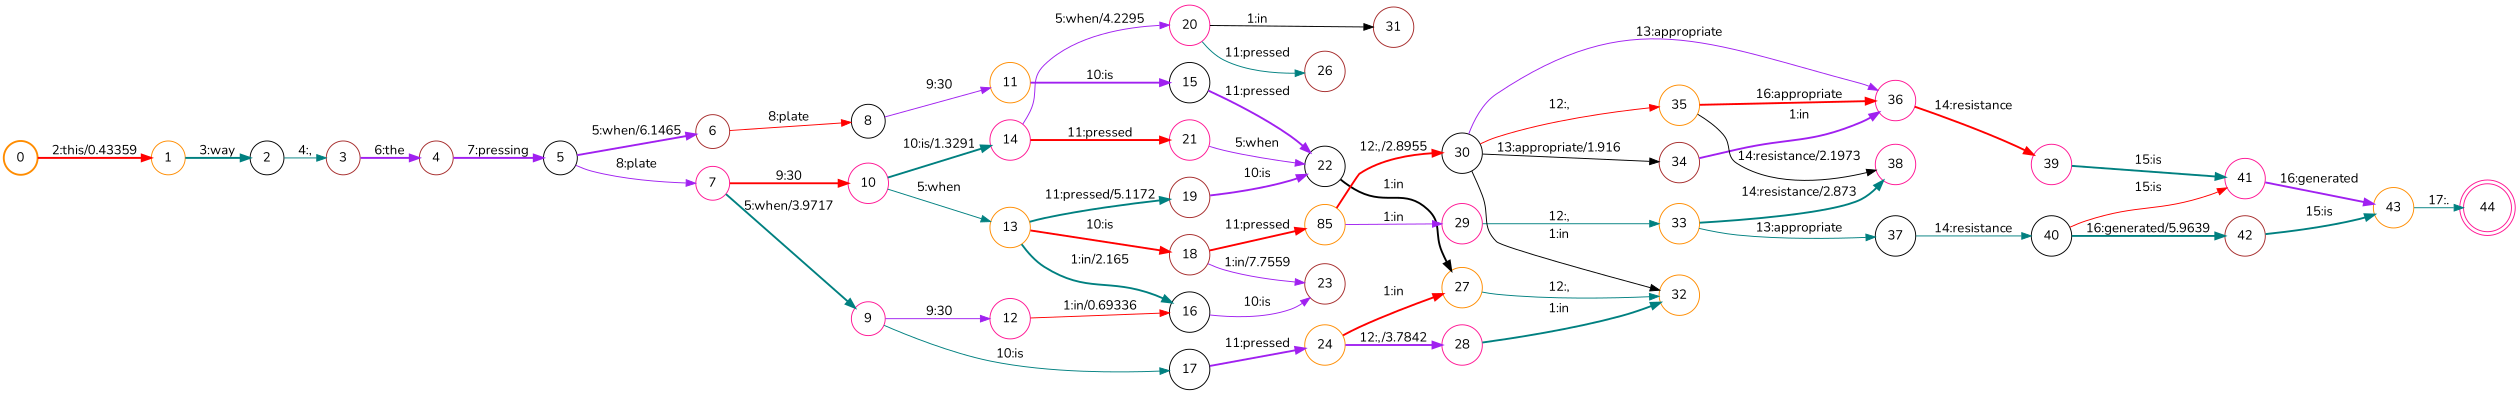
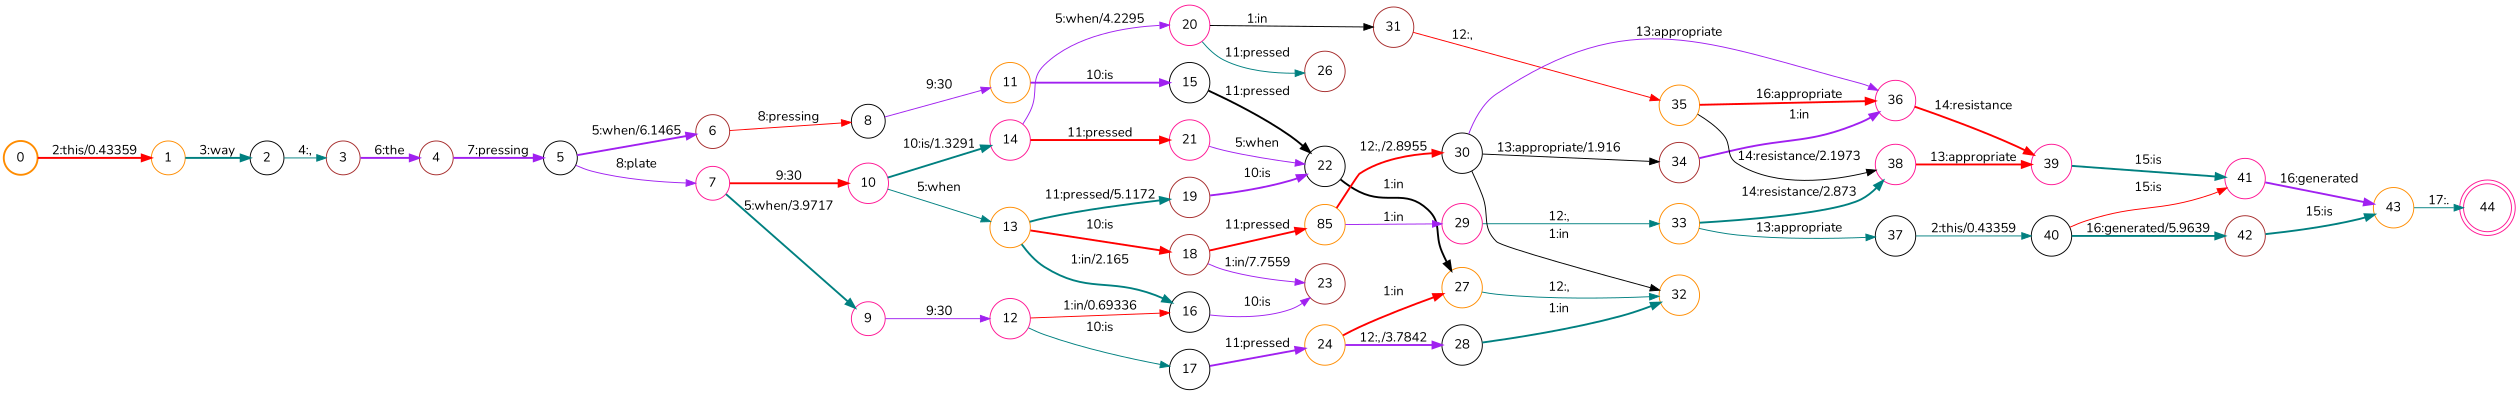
(1257, 115) -> (1257, 115)
(789, 117) -> (789, 117)
(1564, 121) -> (1532, 65)
none -> (1969, 164)
(1974, 229) -> (1974, 229)
(1462, 345) -> (1462, 345)
(1019, 366) -> (1093, 349)
